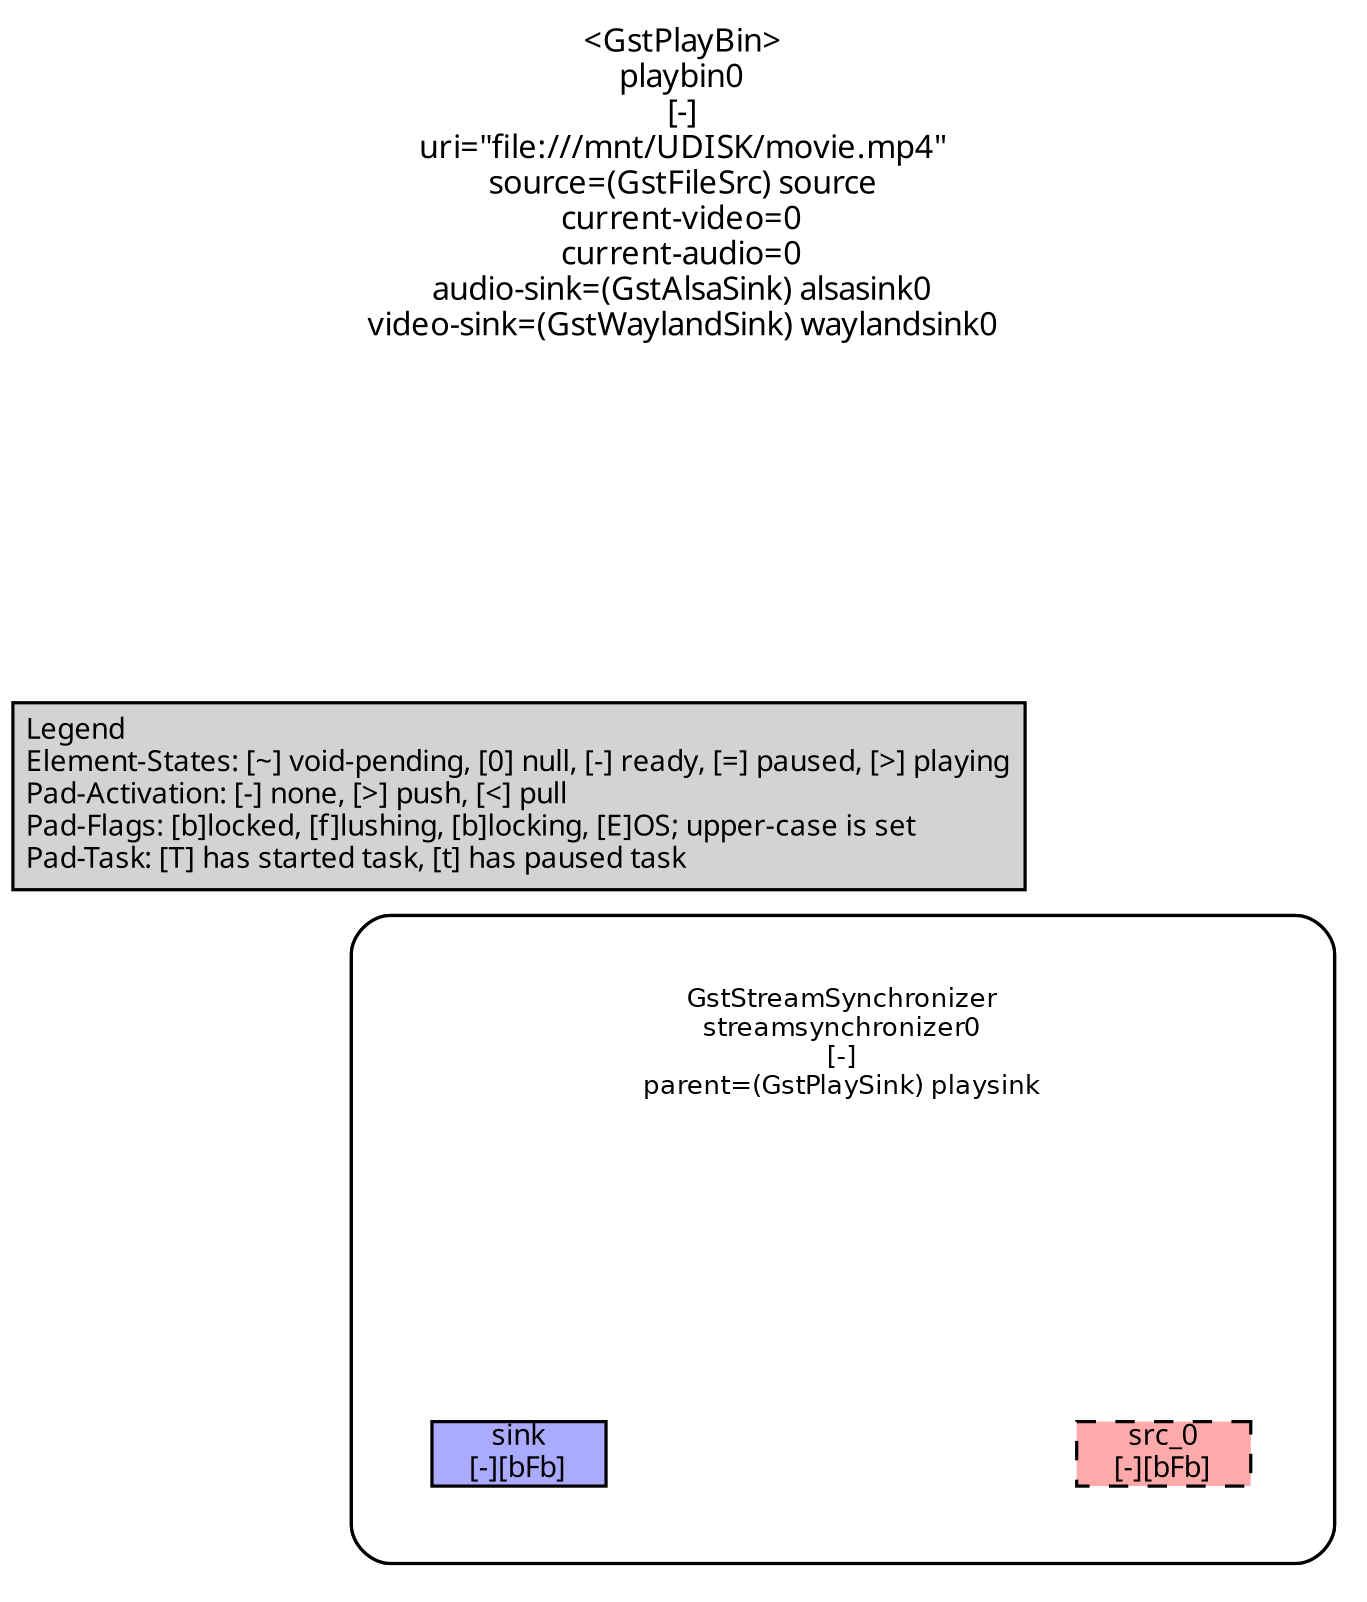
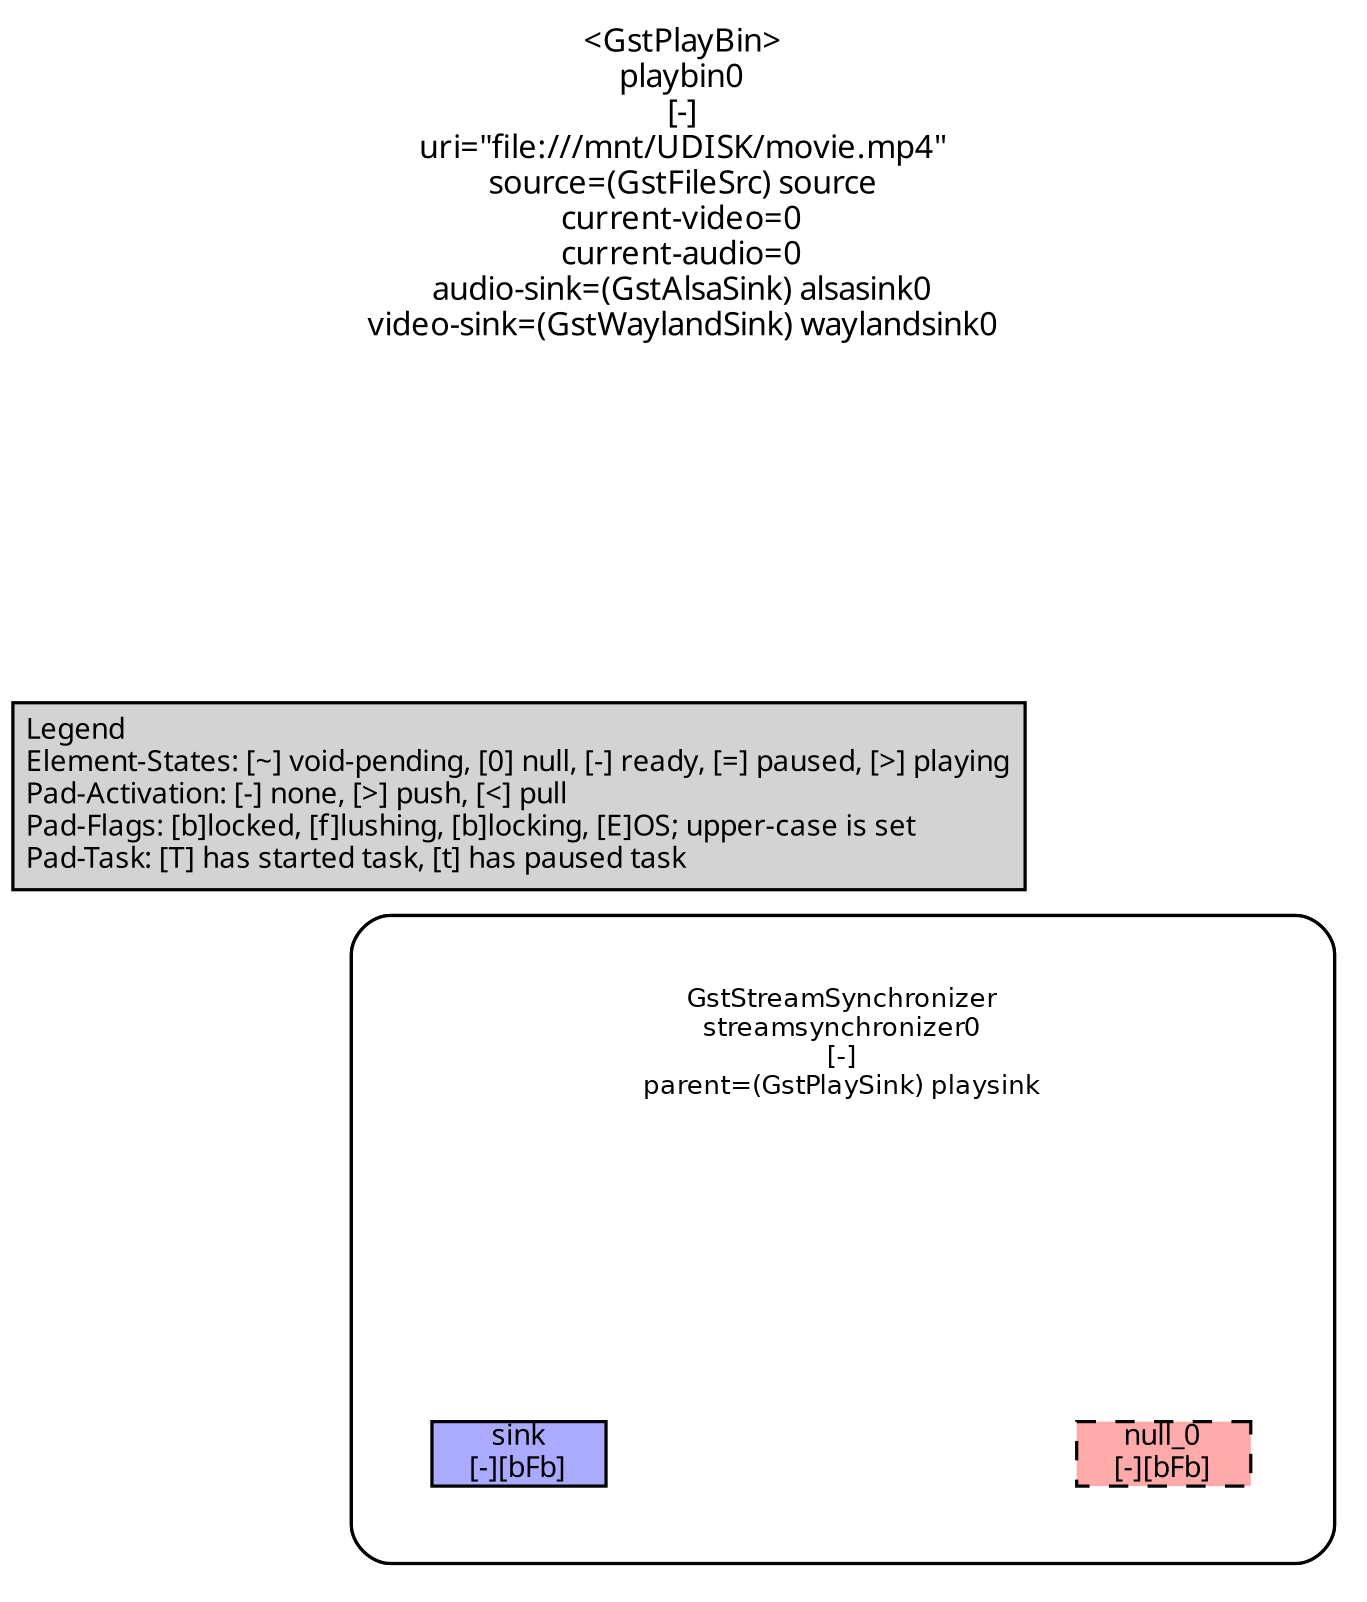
(1164, 1454) -> (1164, 1454)
